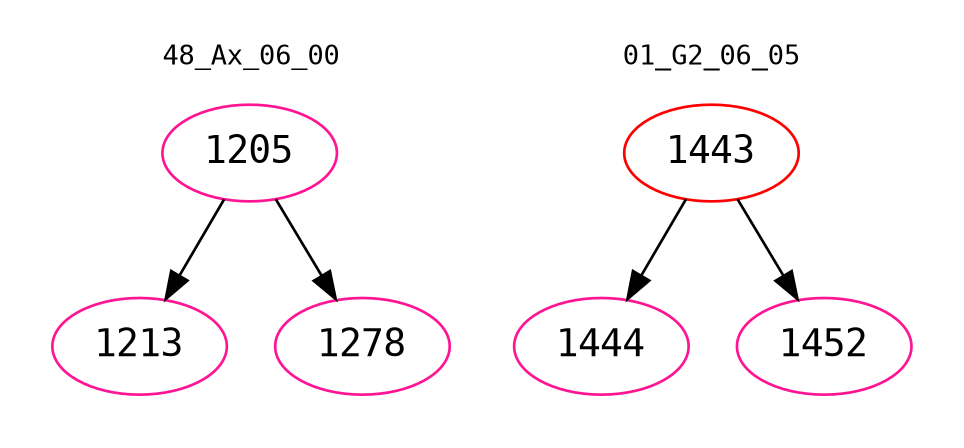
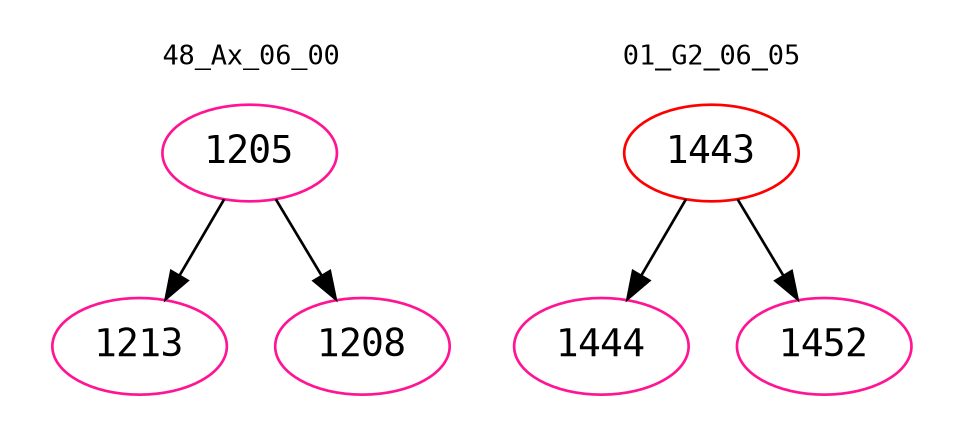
(362, 346) -> (362, 346)
